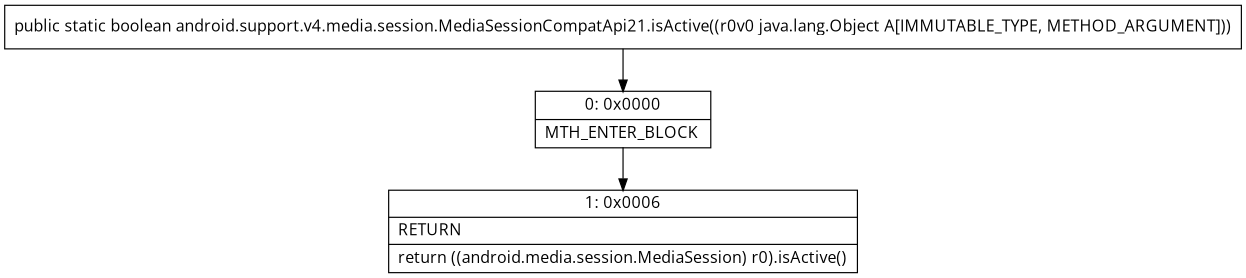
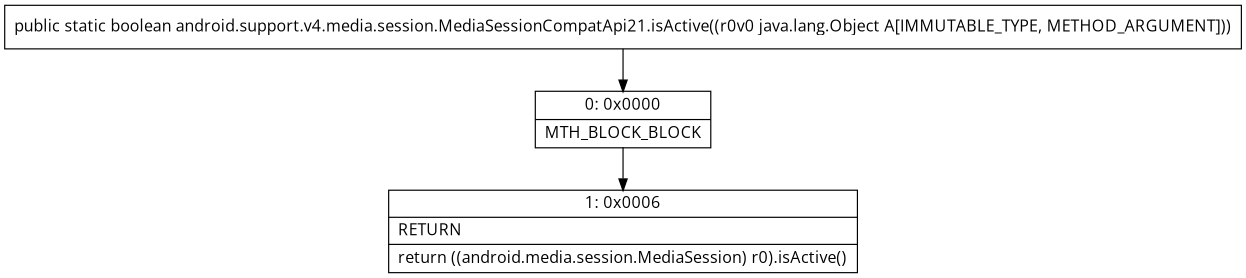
(621, 133) -> (623, 133)
